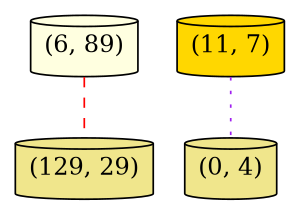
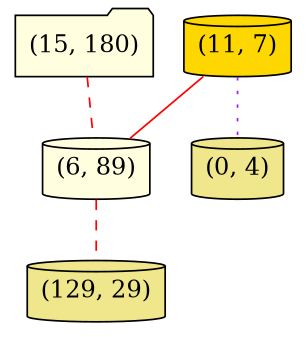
none -> (84, 46)
none -> (167, 107)
